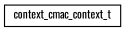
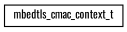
(63, 16) -> (64, 16)
